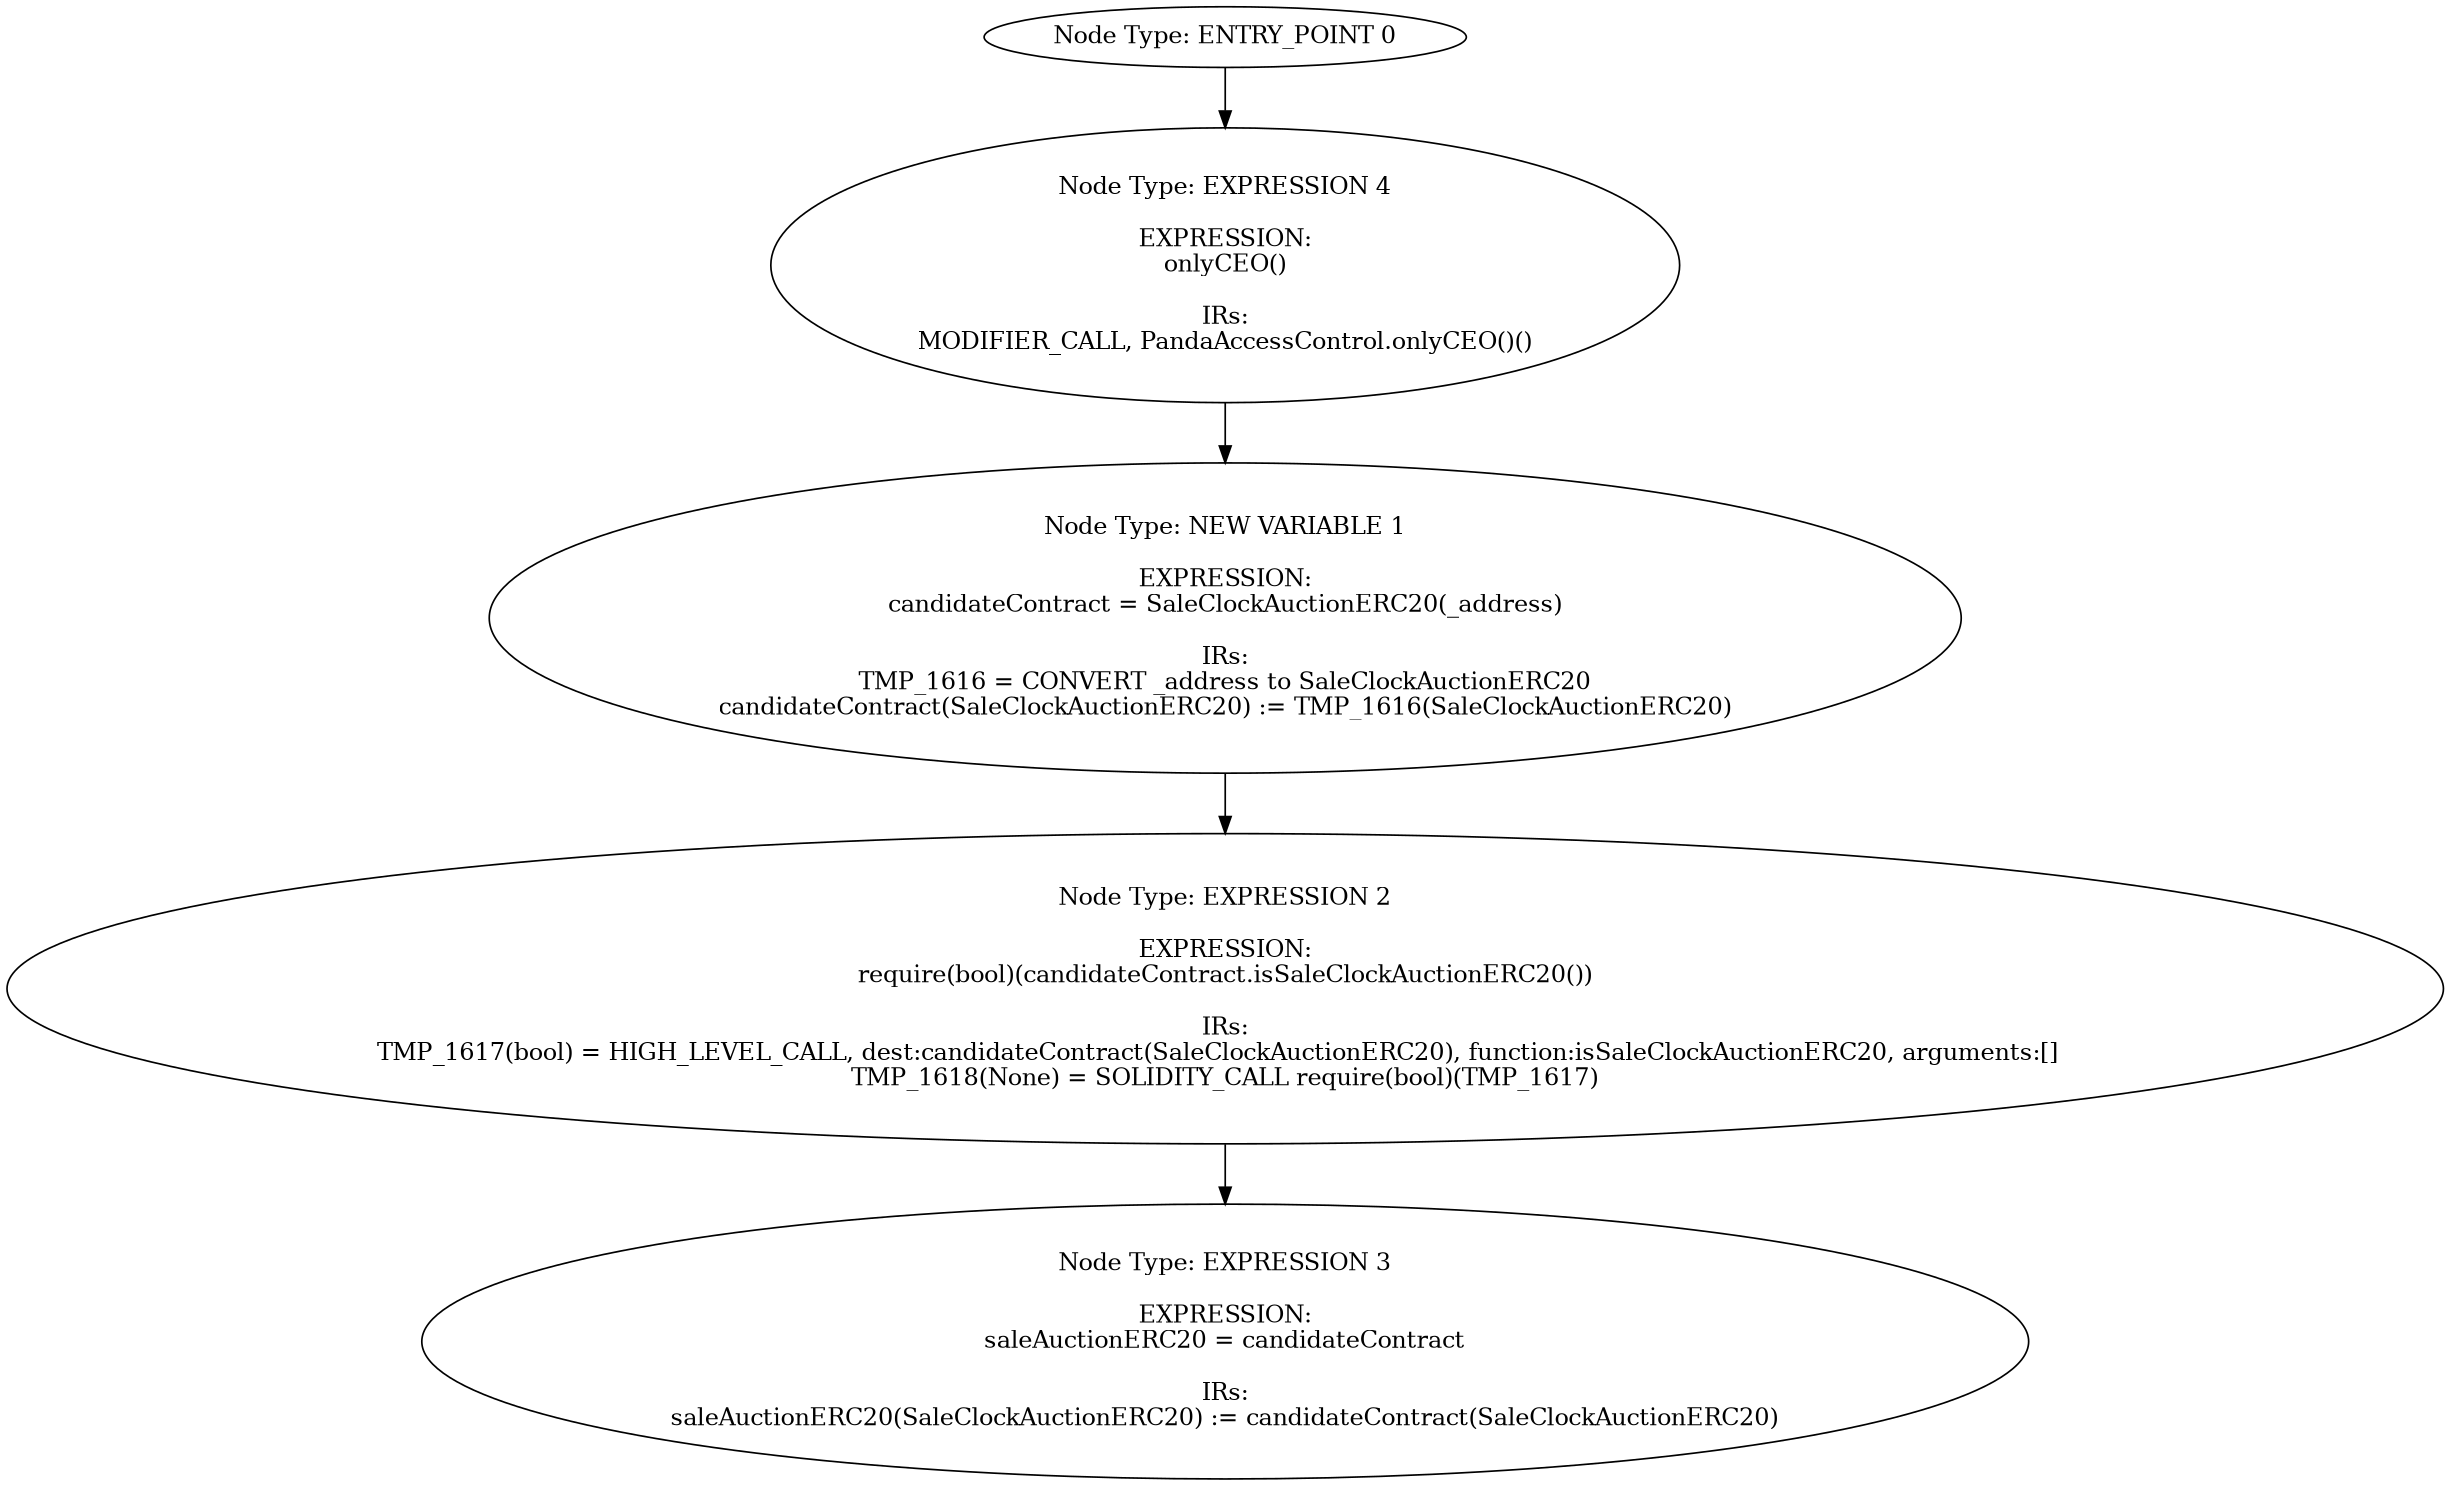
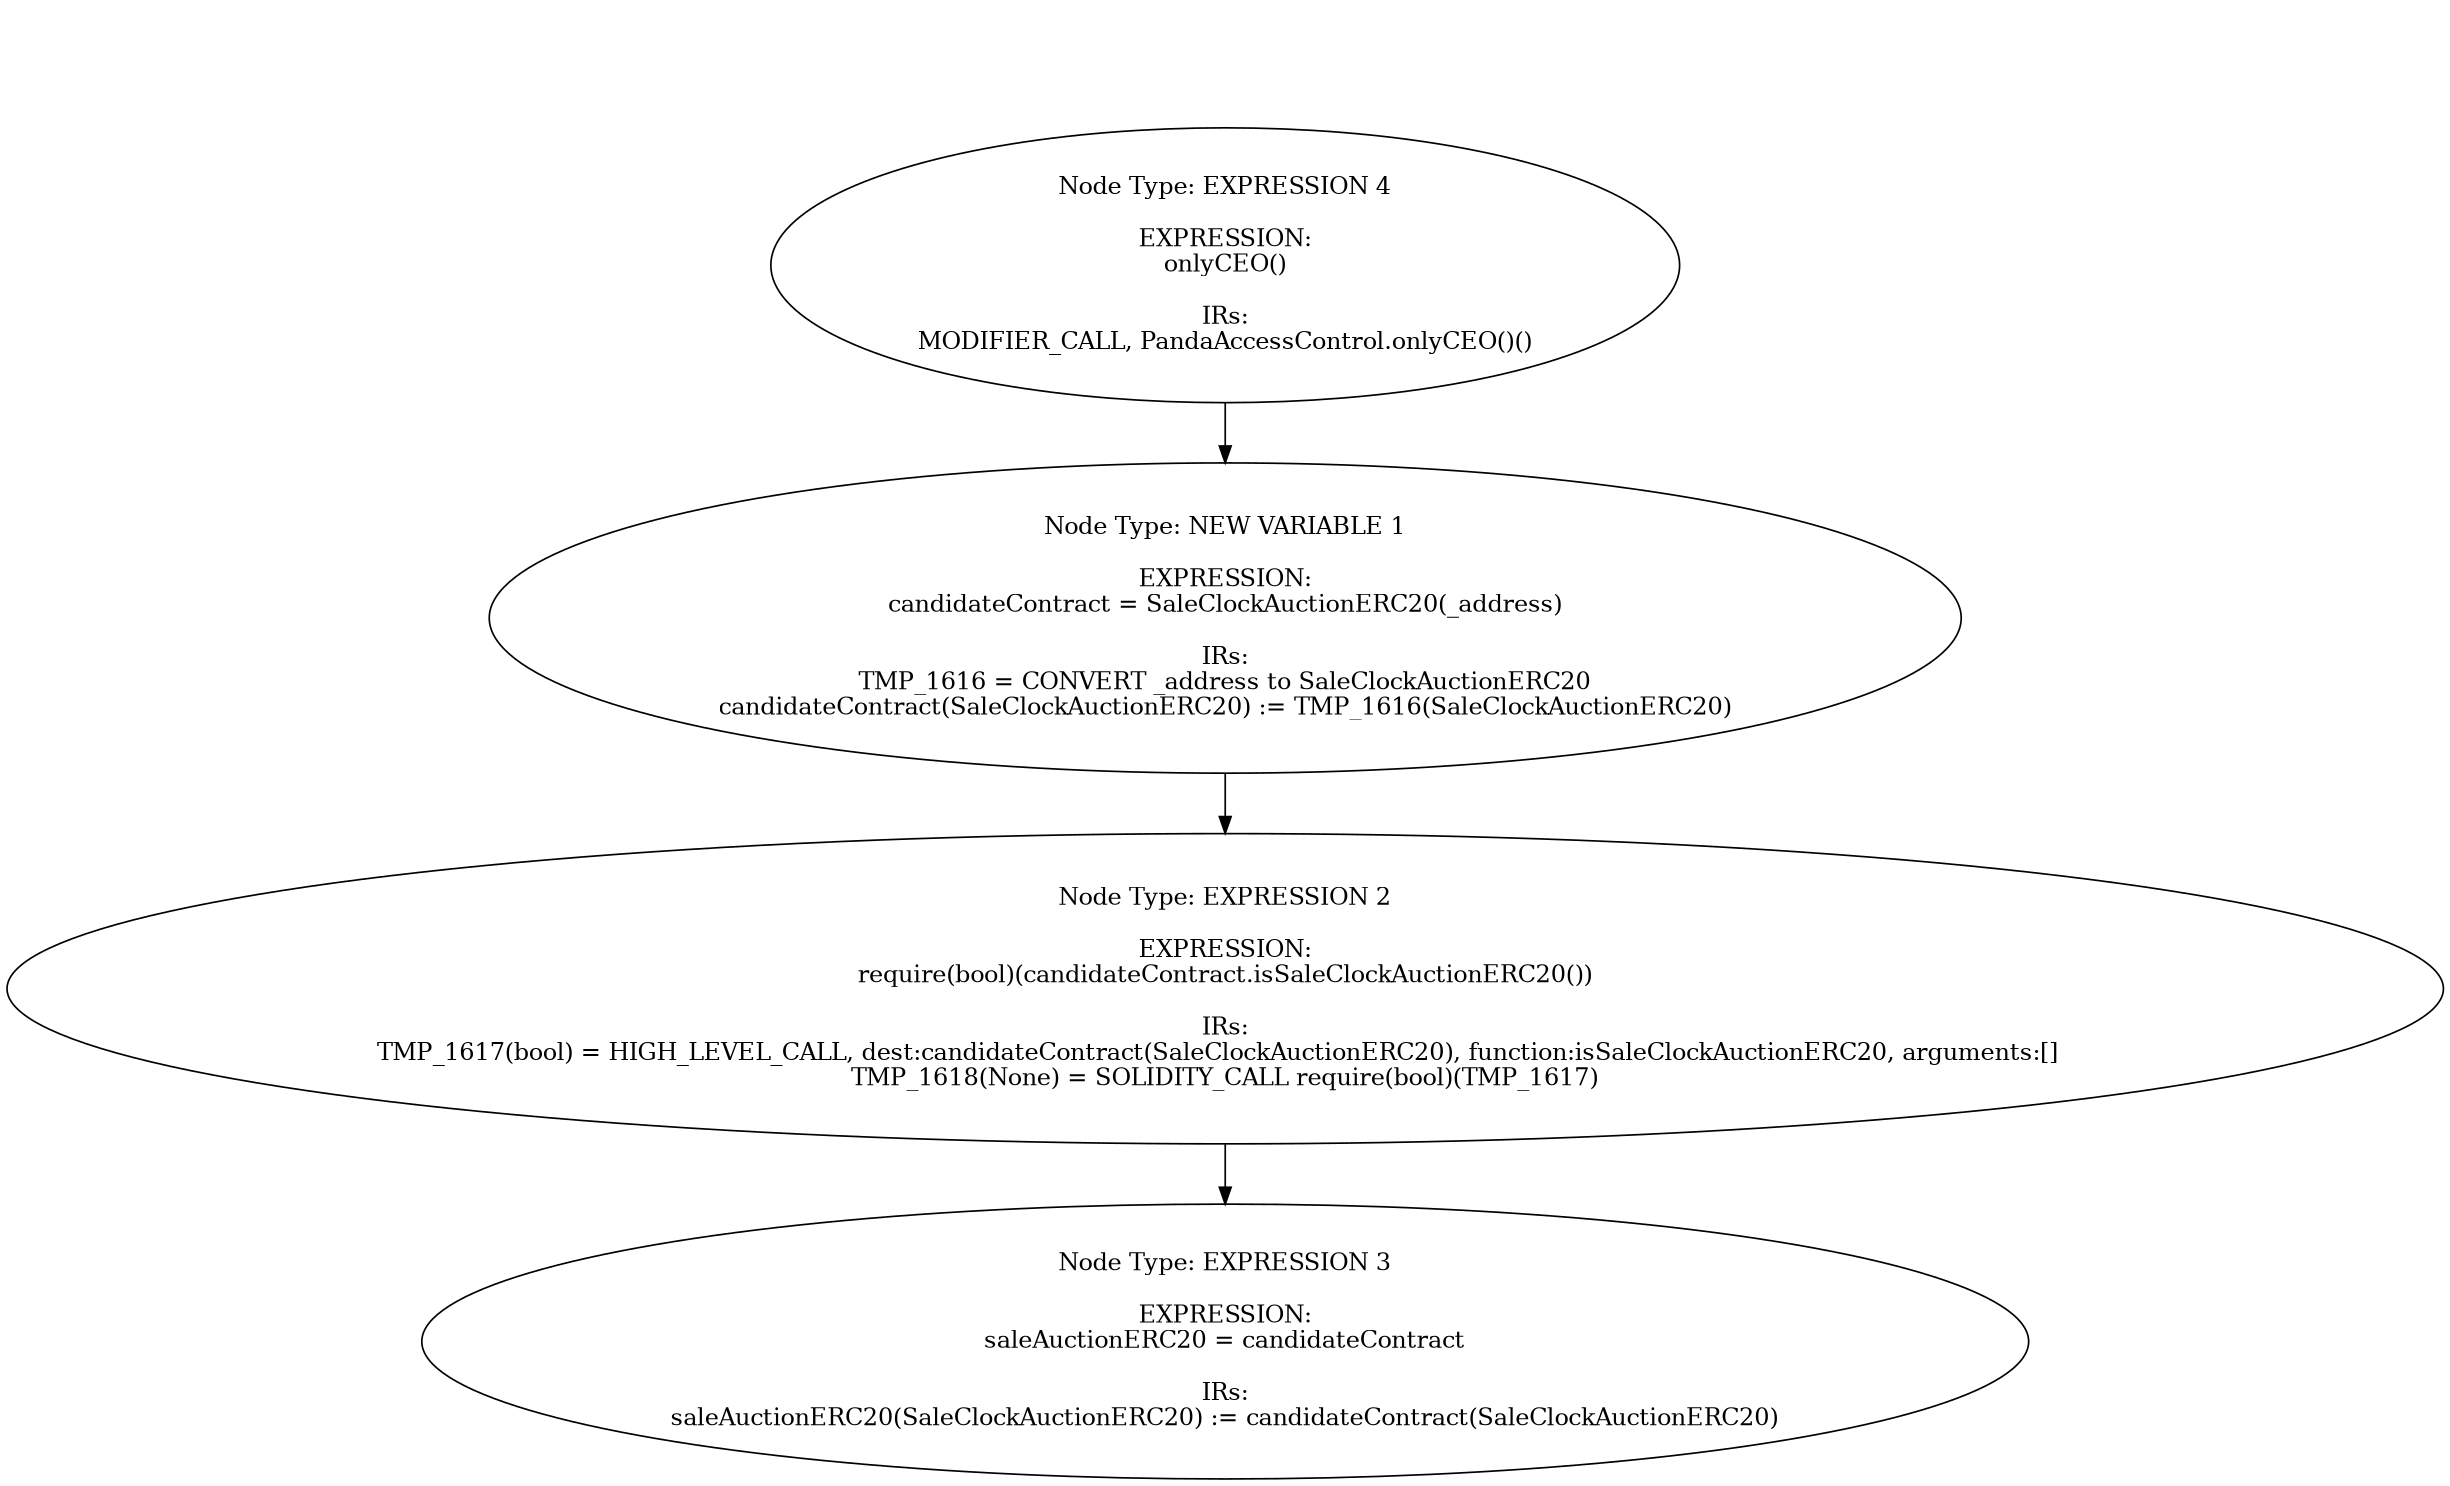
(1225, 37) -> none
